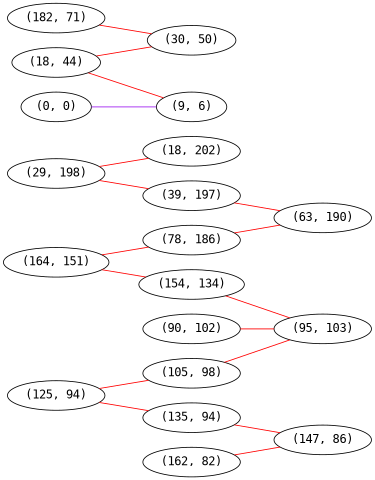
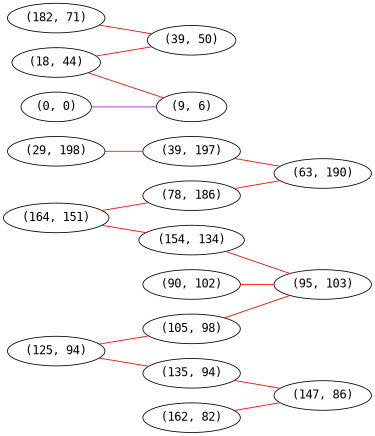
(192, 40) -> (192, 40)
(192, 151) -> none
